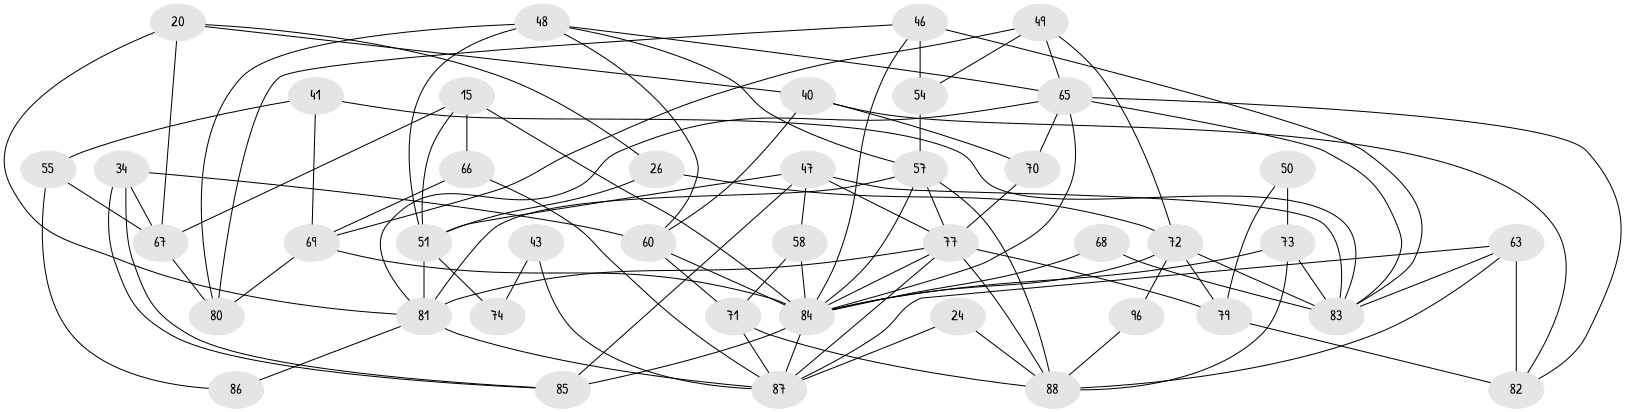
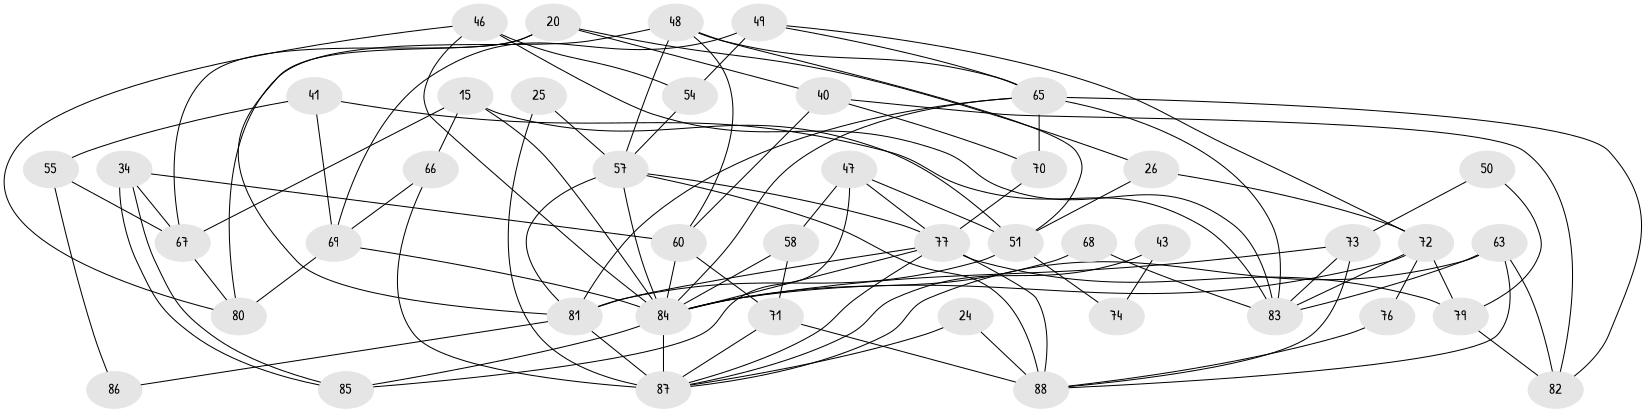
none -> (539, 96)
(1219, 203) -> none
(1137, 316) -> (1387, 316)
